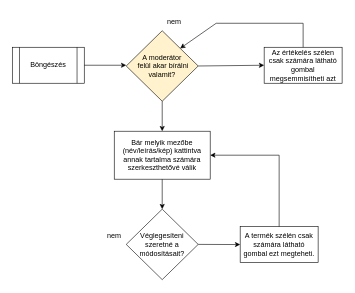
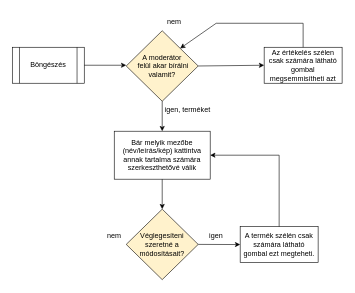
none -> (188, 110)
none -> (216, 236)
(162, 244) -> (162, 244)
